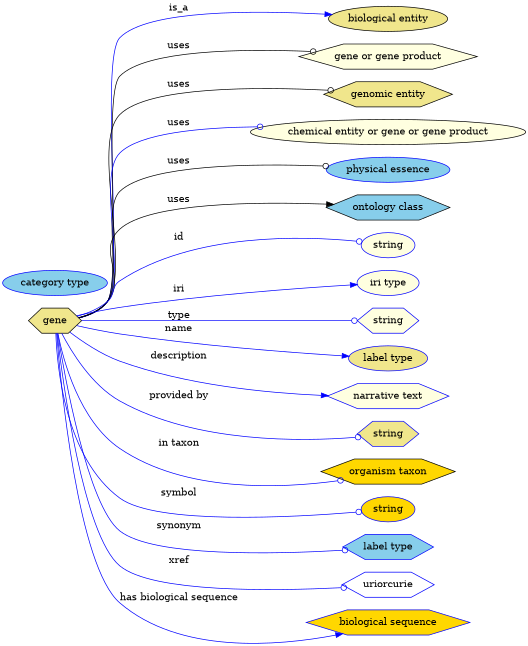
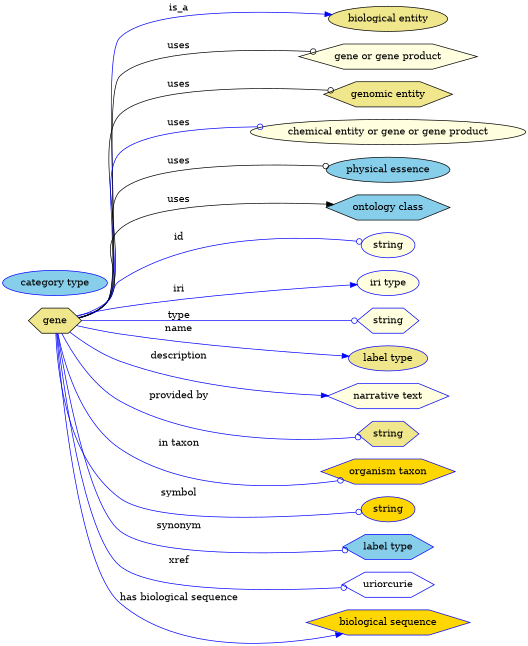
(388, 170) -> (388, 170)
(388, 472) -> (388, 472)
